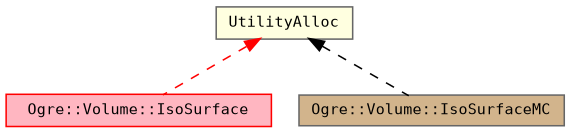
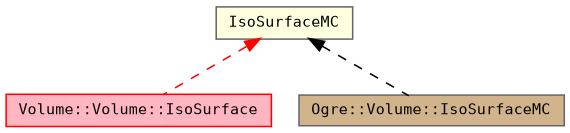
(284, 23) -> (284, 23)
(139, 110) -> (139, 110)
